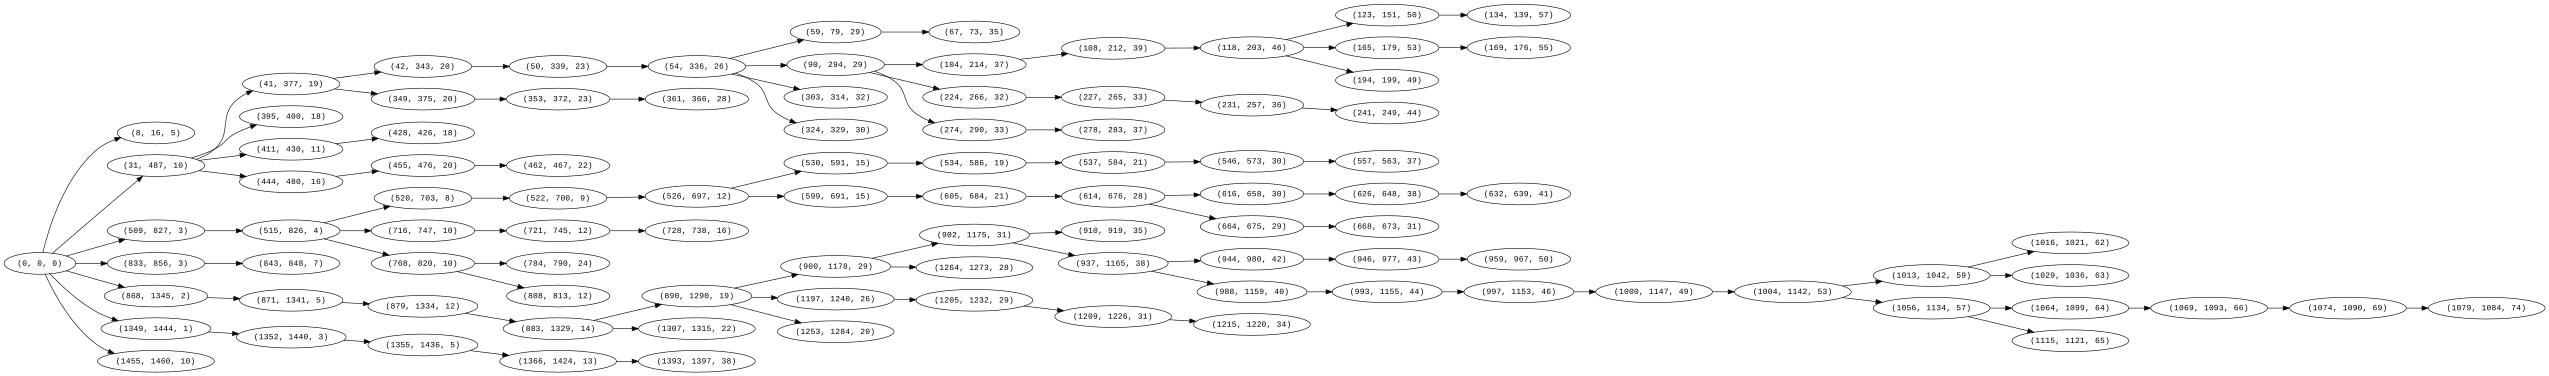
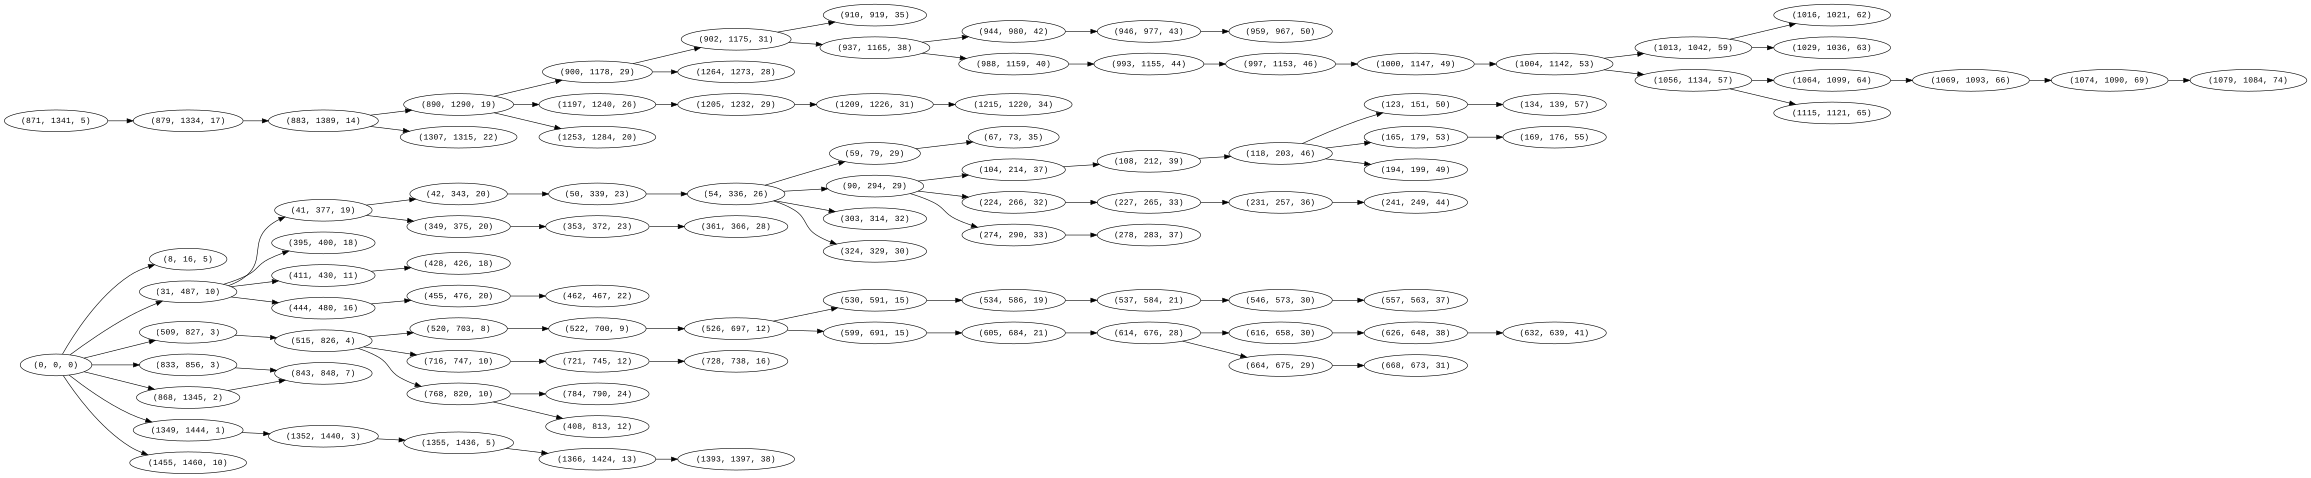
(558, 296) -> (597, 427)
(221, 298) -> (254, 386)
(423, 306) -> (188, 121)
(558, 329) -> (323, 121)
